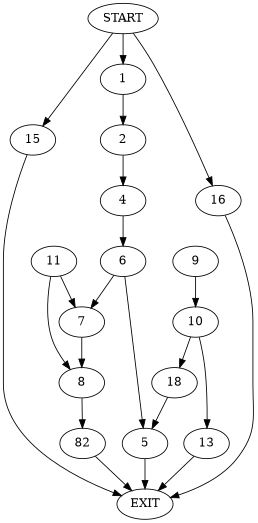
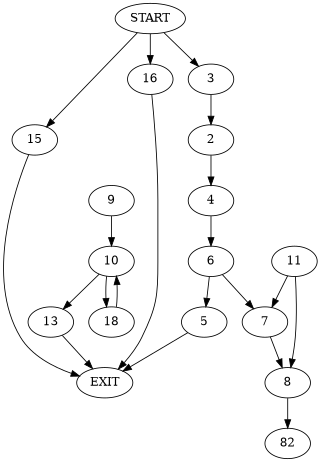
(123, 79) -> (211, 79)
(162, 409) -> (117, 296)
(110, 471) -> none
